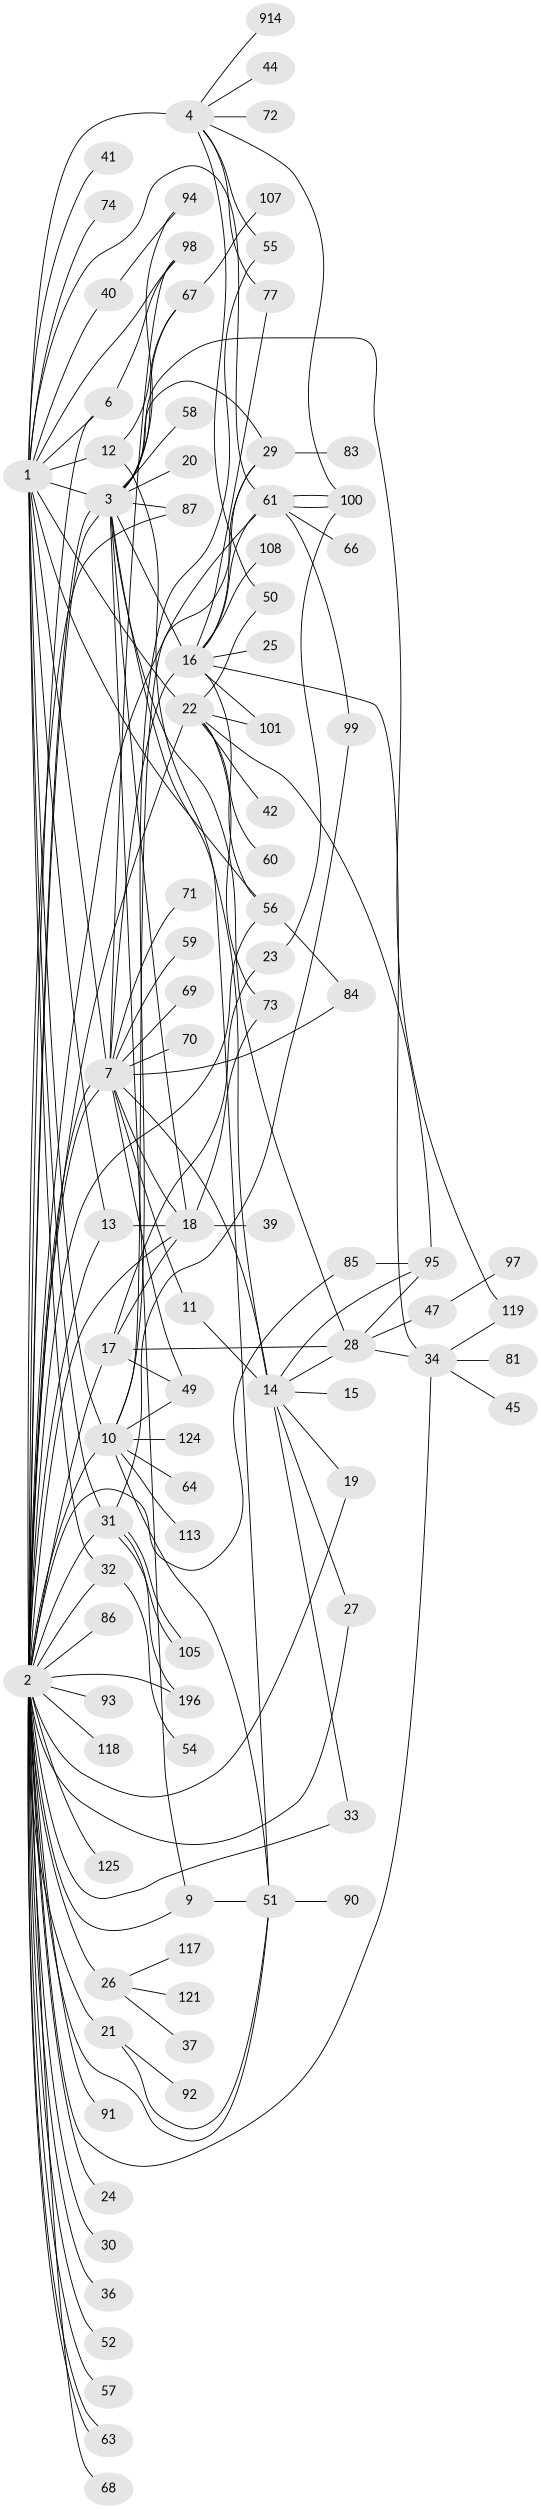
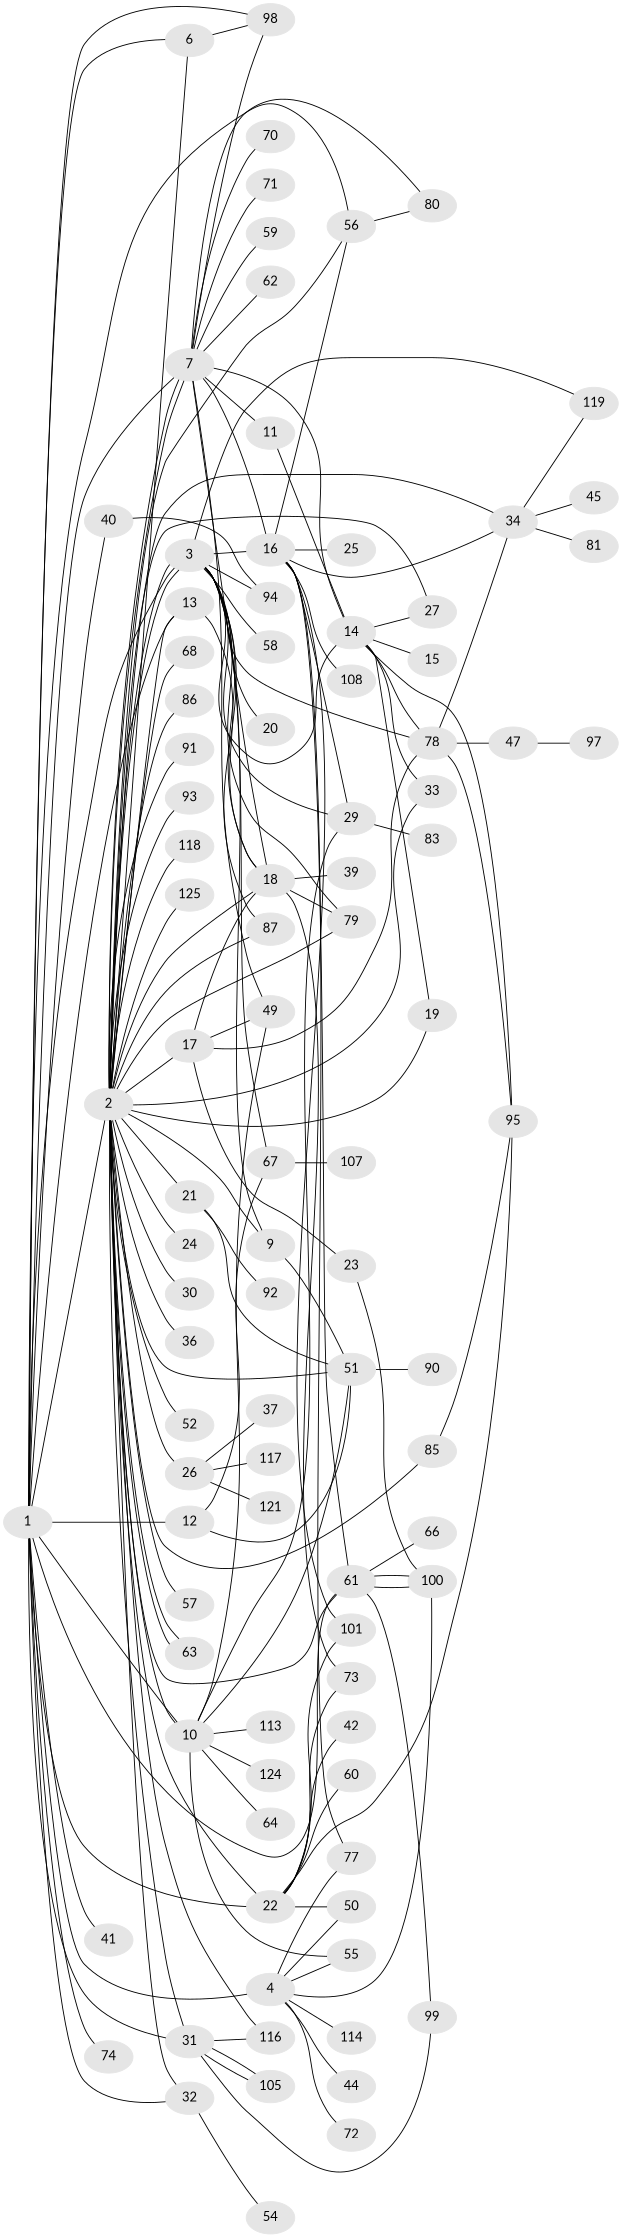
(270, 20) -> (351, 2038)
none -> (351, 922)
(190, 992) -> (270, 282)
(351, 996) -> (432, 206)
none -> (68, 1313)
(351, 1346) -> (432, 743)
(190, 1702) -> (270, 2038)
